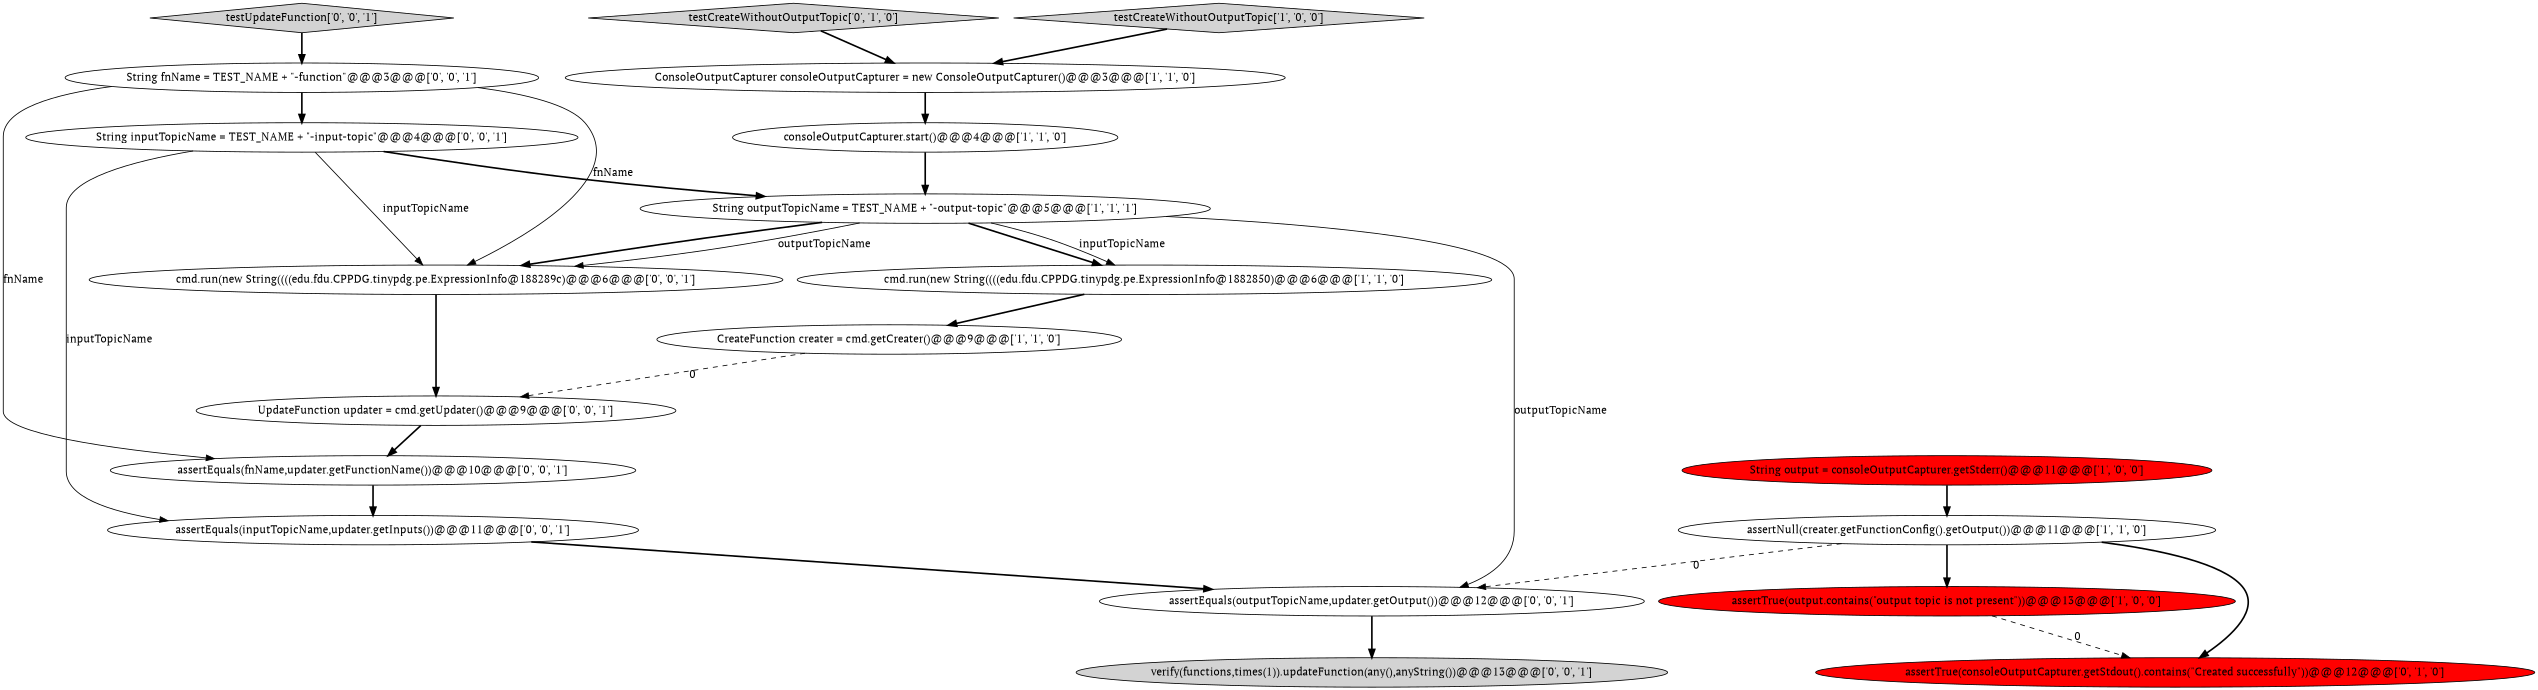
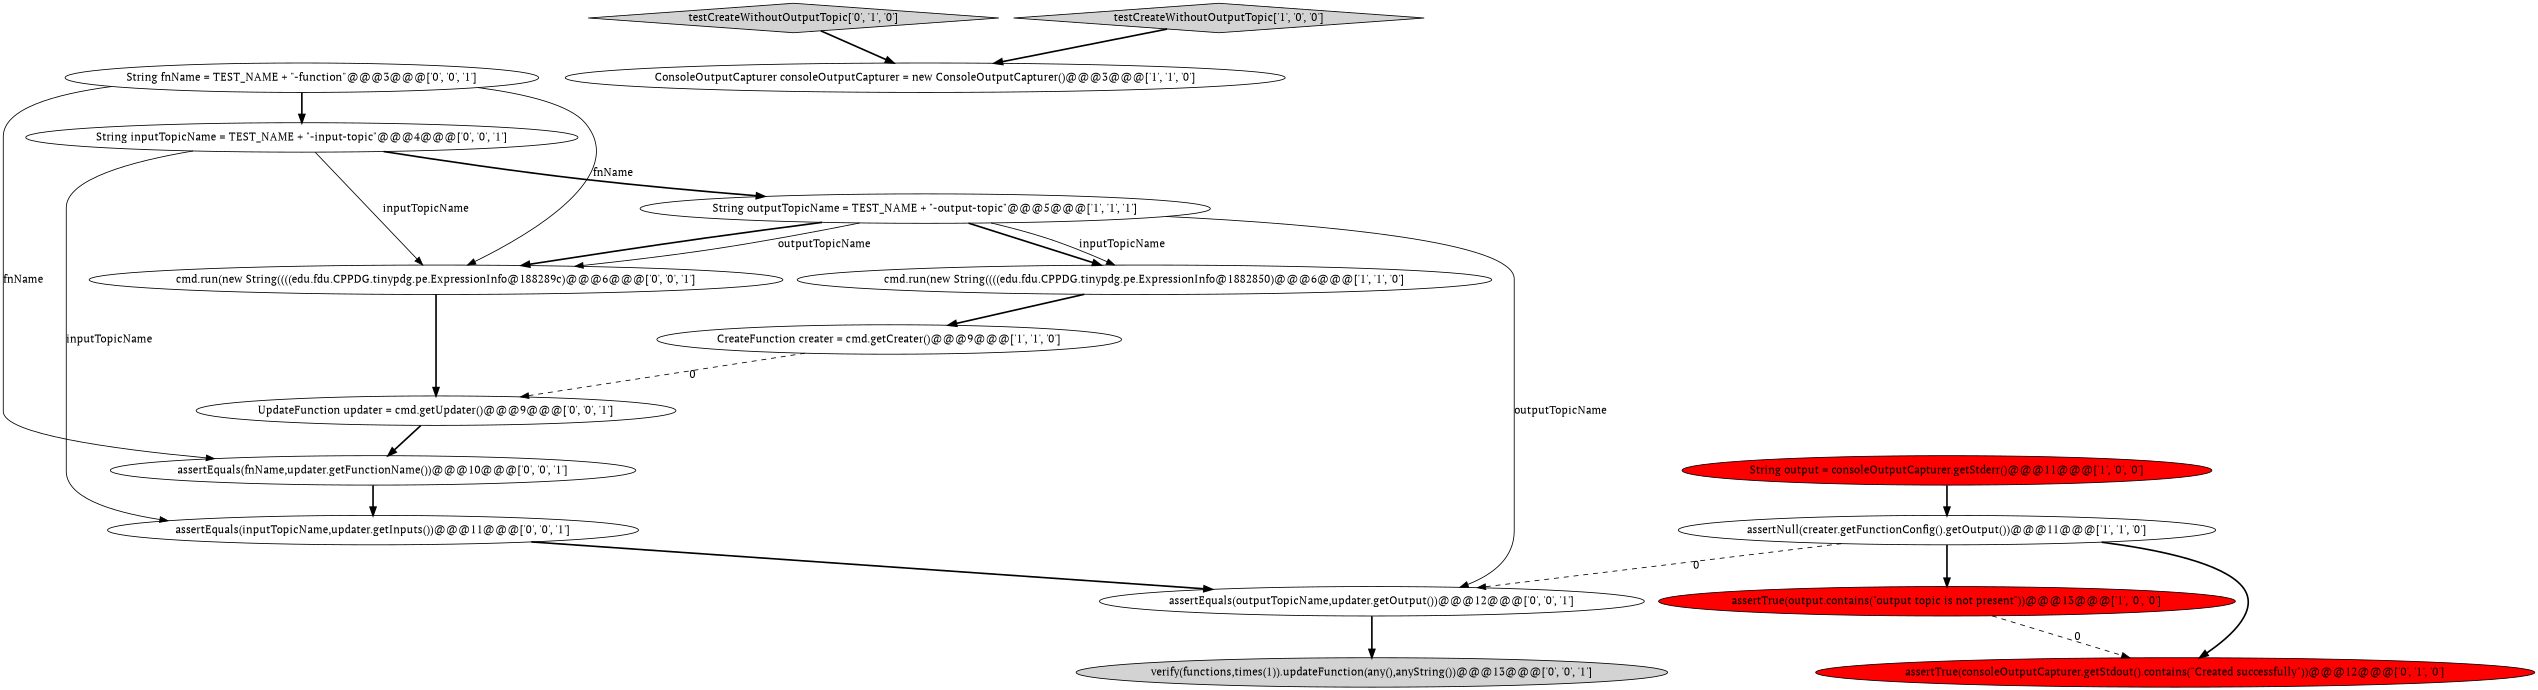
(302, 18) -> none
(925, 137) -> none
